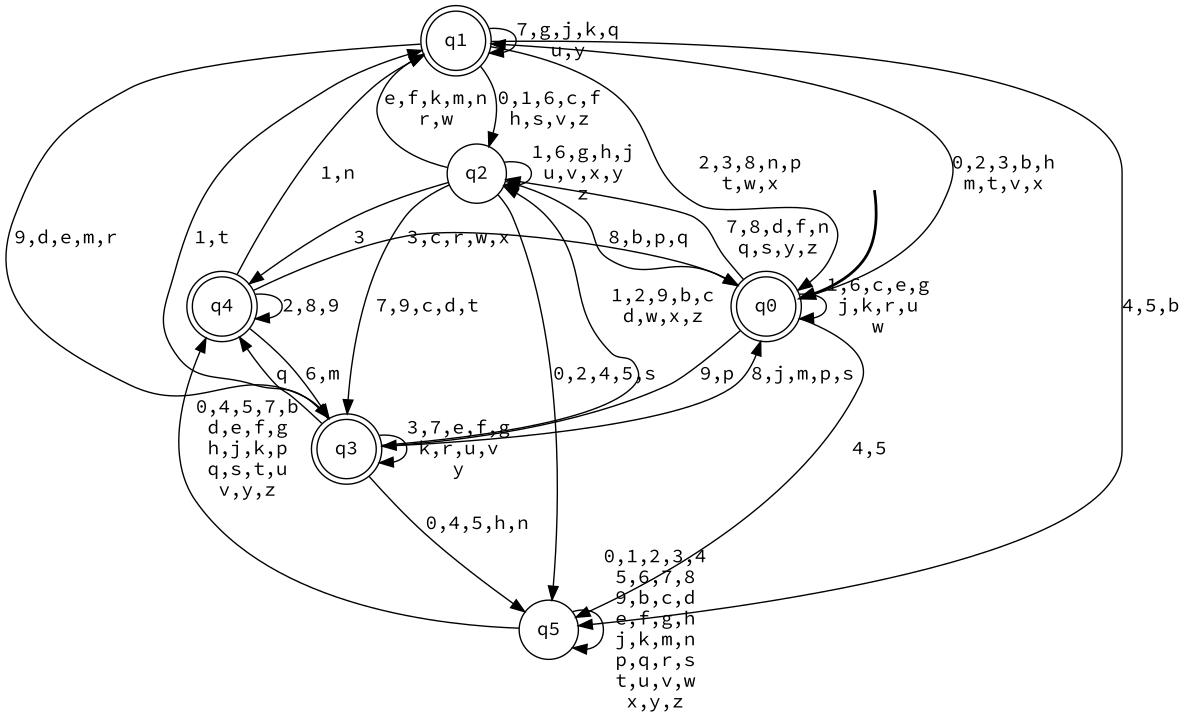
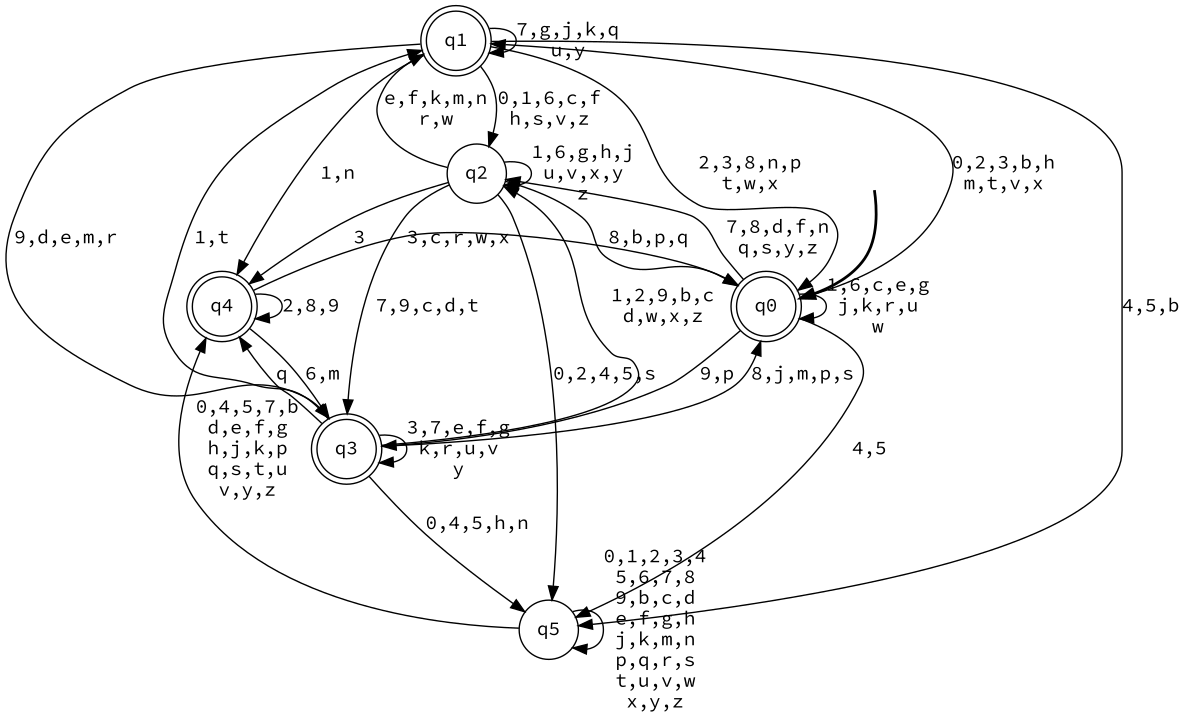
(311, 156) -> (319, 145)
